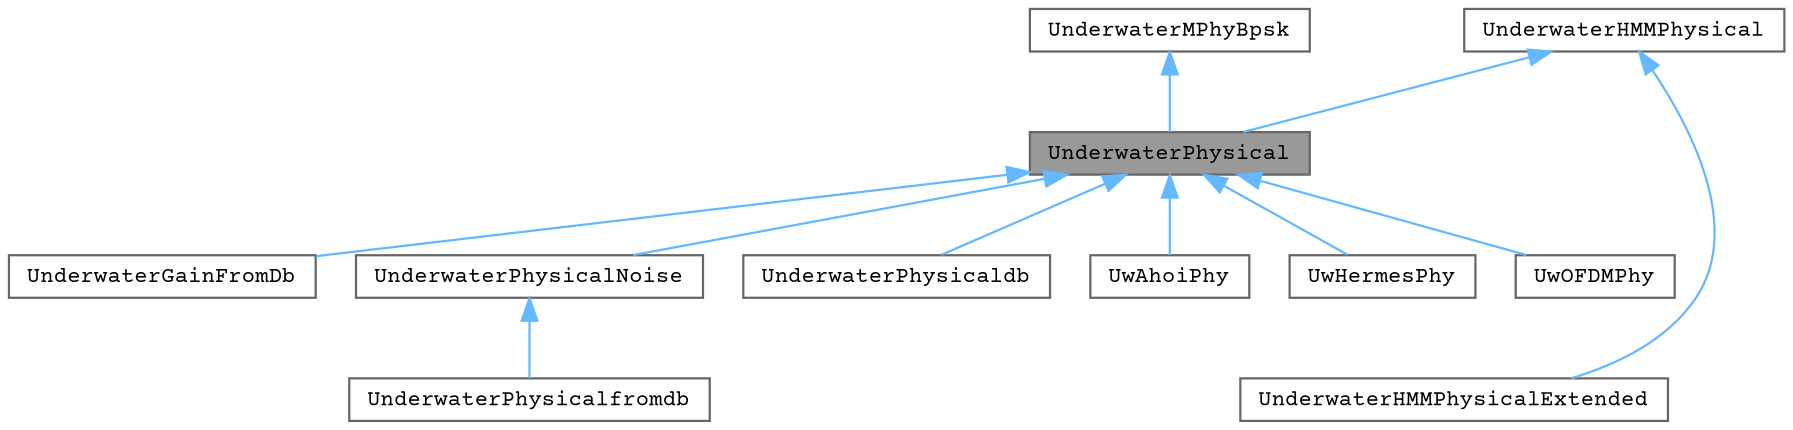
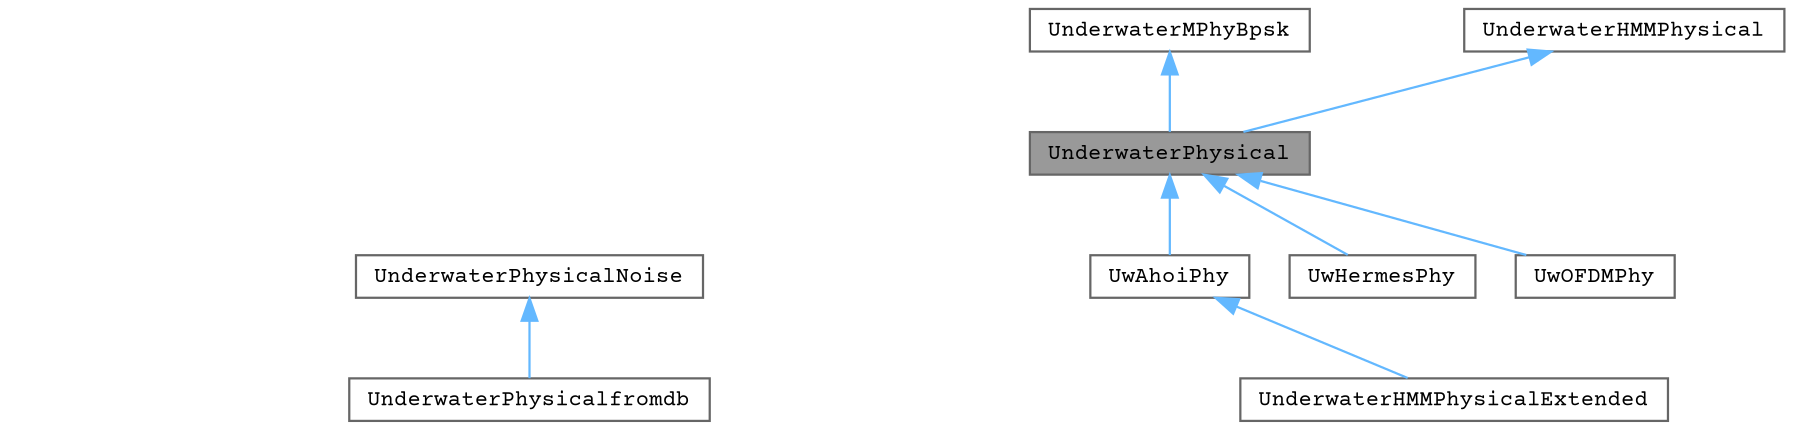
(839, 217) -> none
(1712, 254) -> (1322, 342)
(162, 277) -> none
(897, 277) -> none
